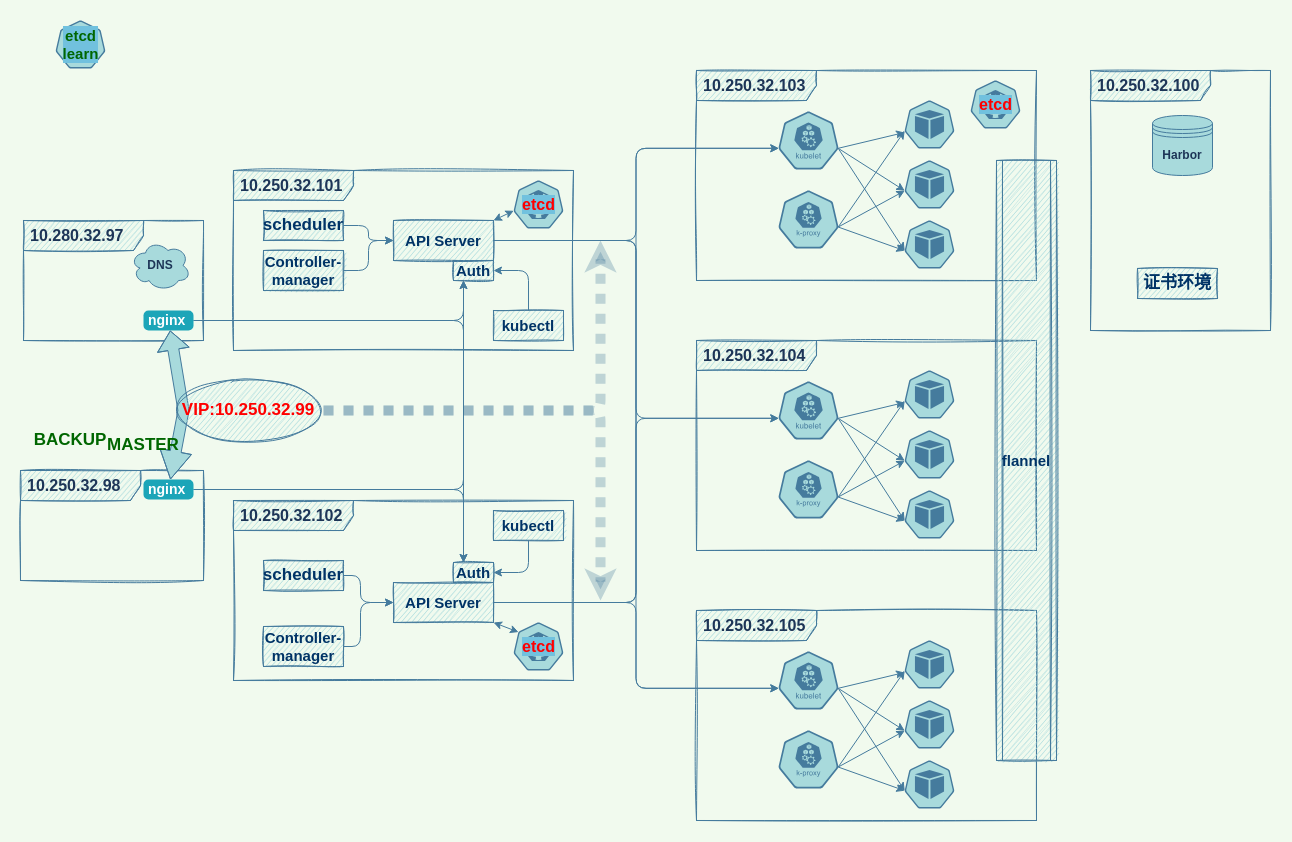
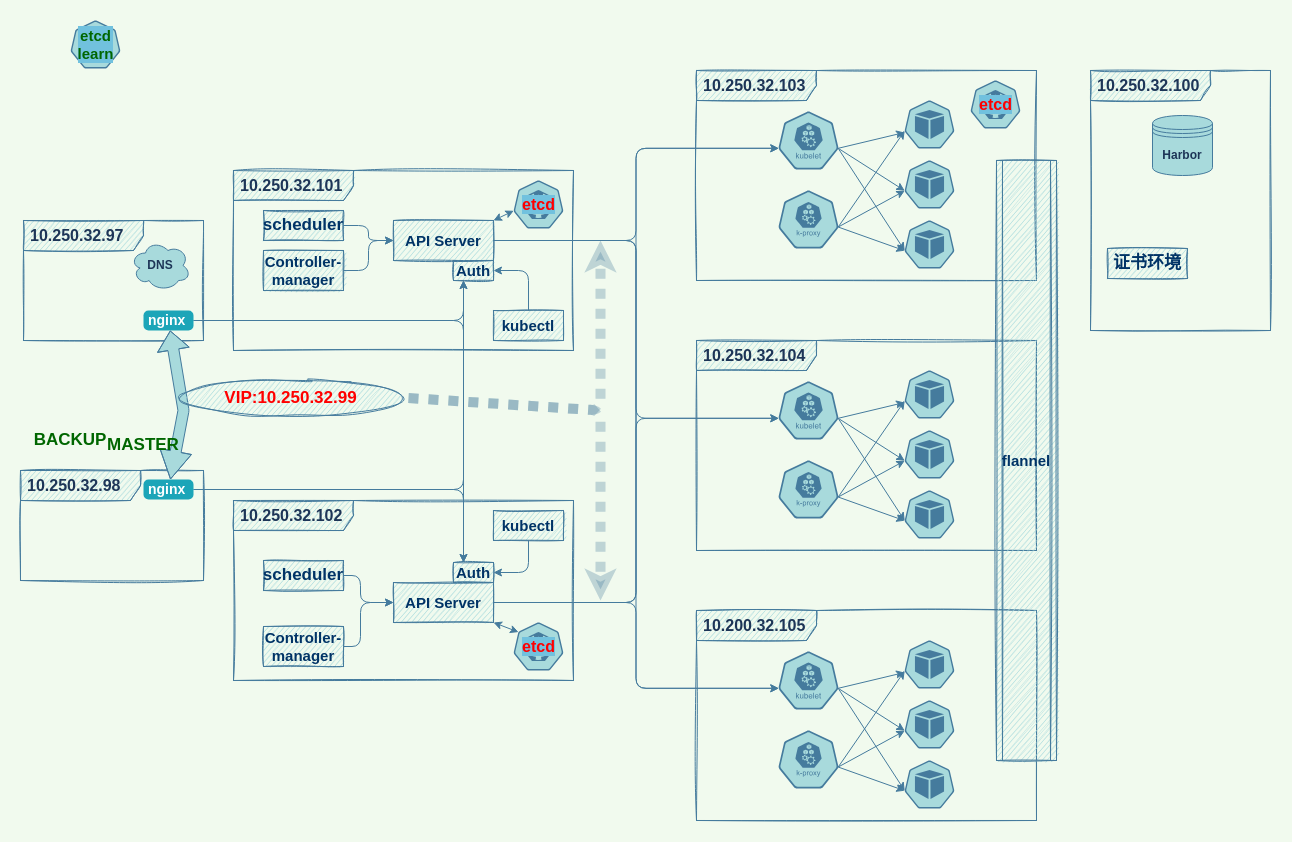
(81, 45) -> (96, 45)
(78, 236) -> (78, 236)
(1178, 284) -> (1148, 264)
(249, 411) -> (291, 398)
(756, 626) -> (756, 626)
